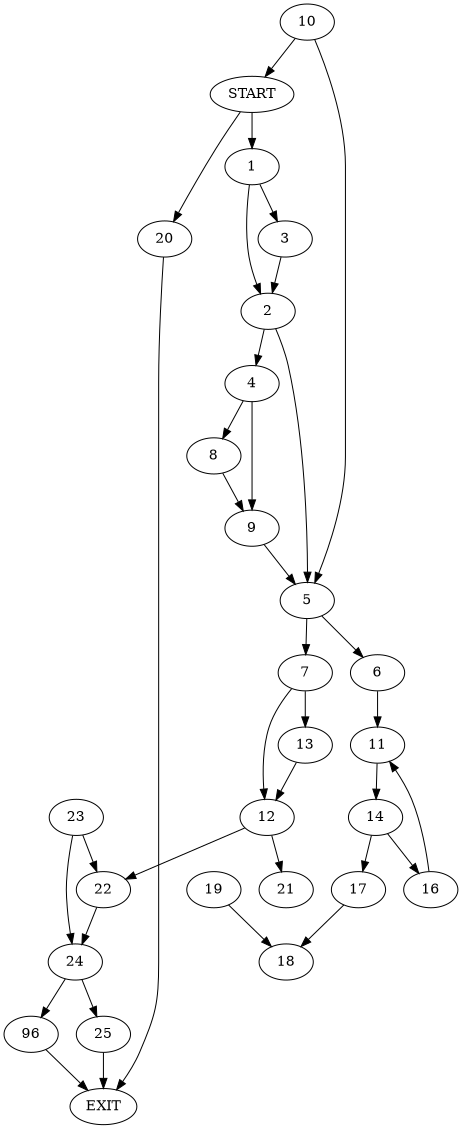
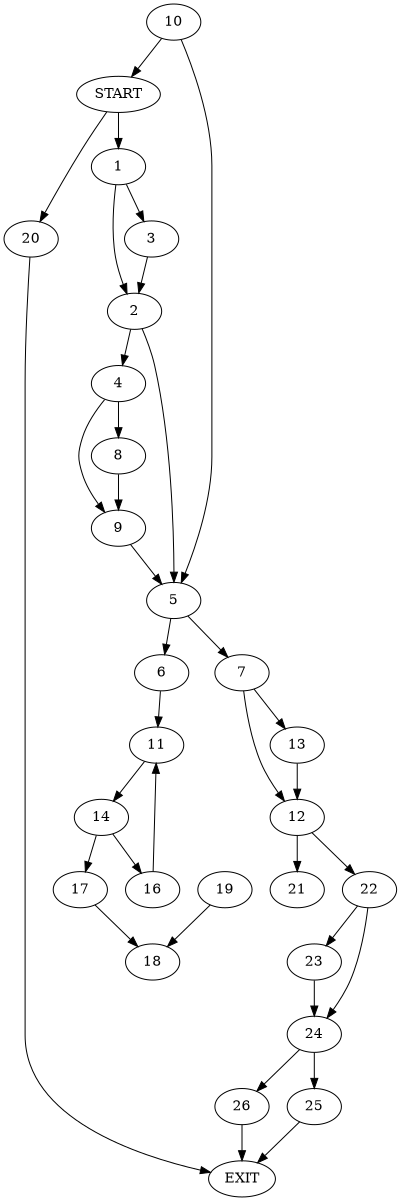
(88, 849) -> (345, 922)
(31, 1034) -> (242, 1107)
